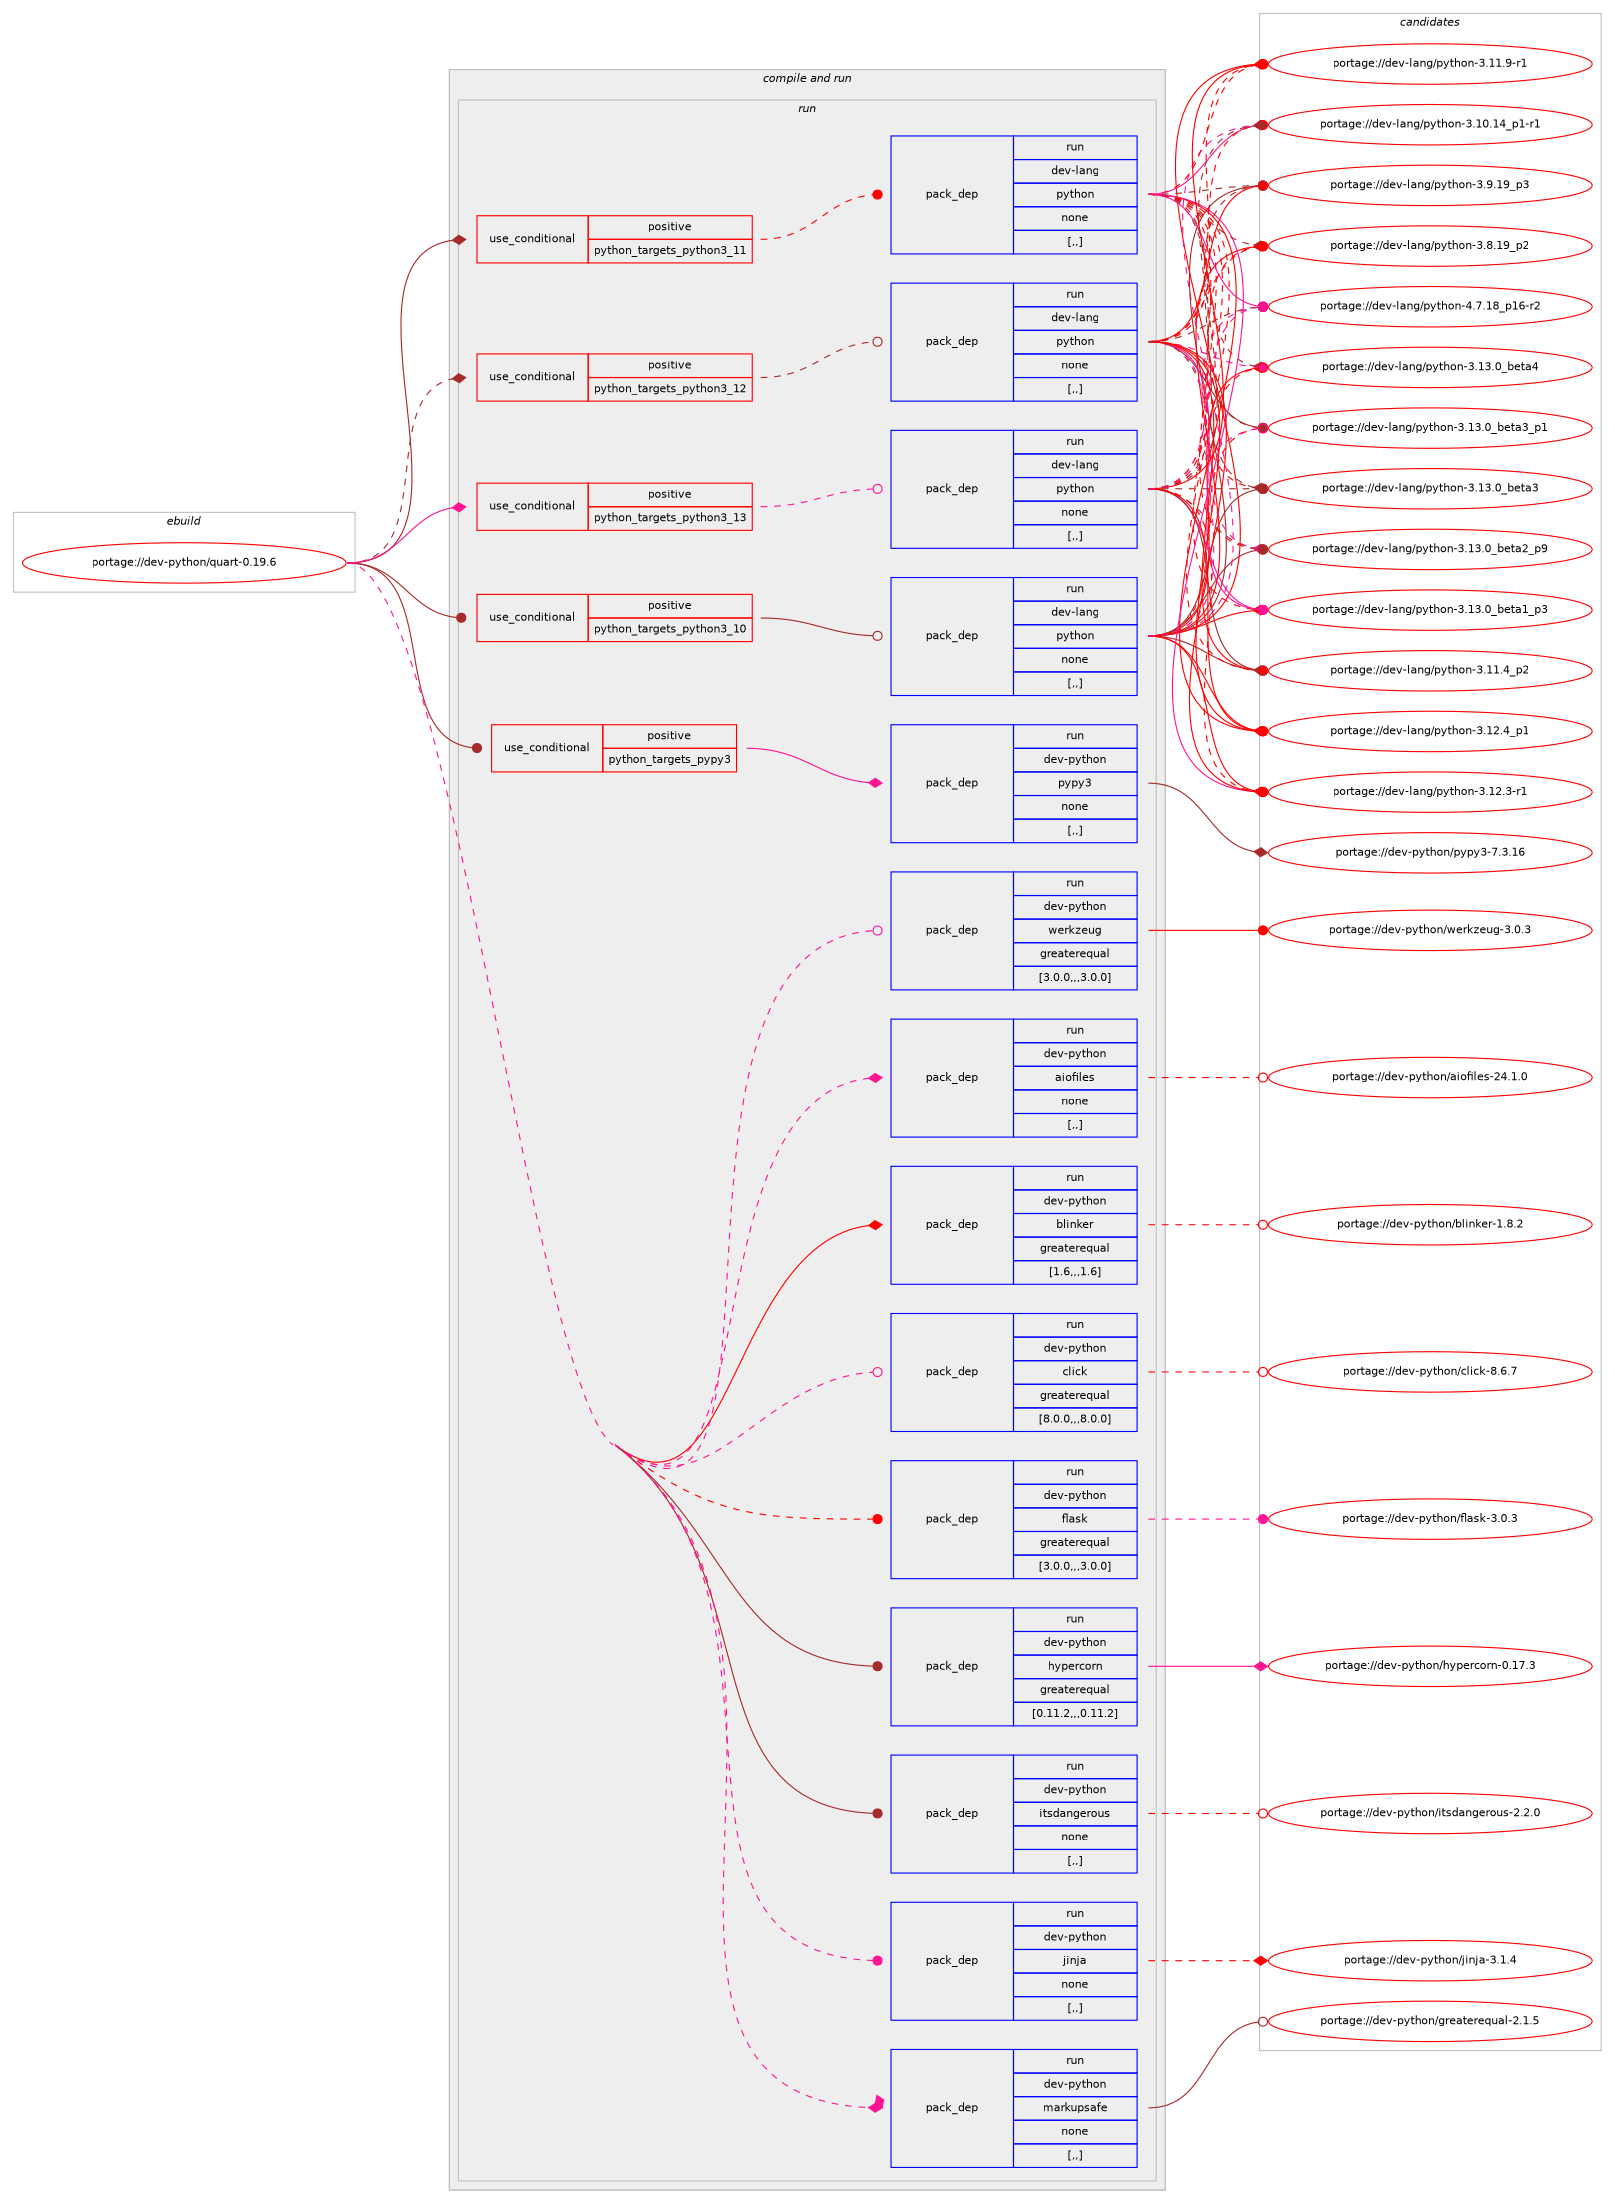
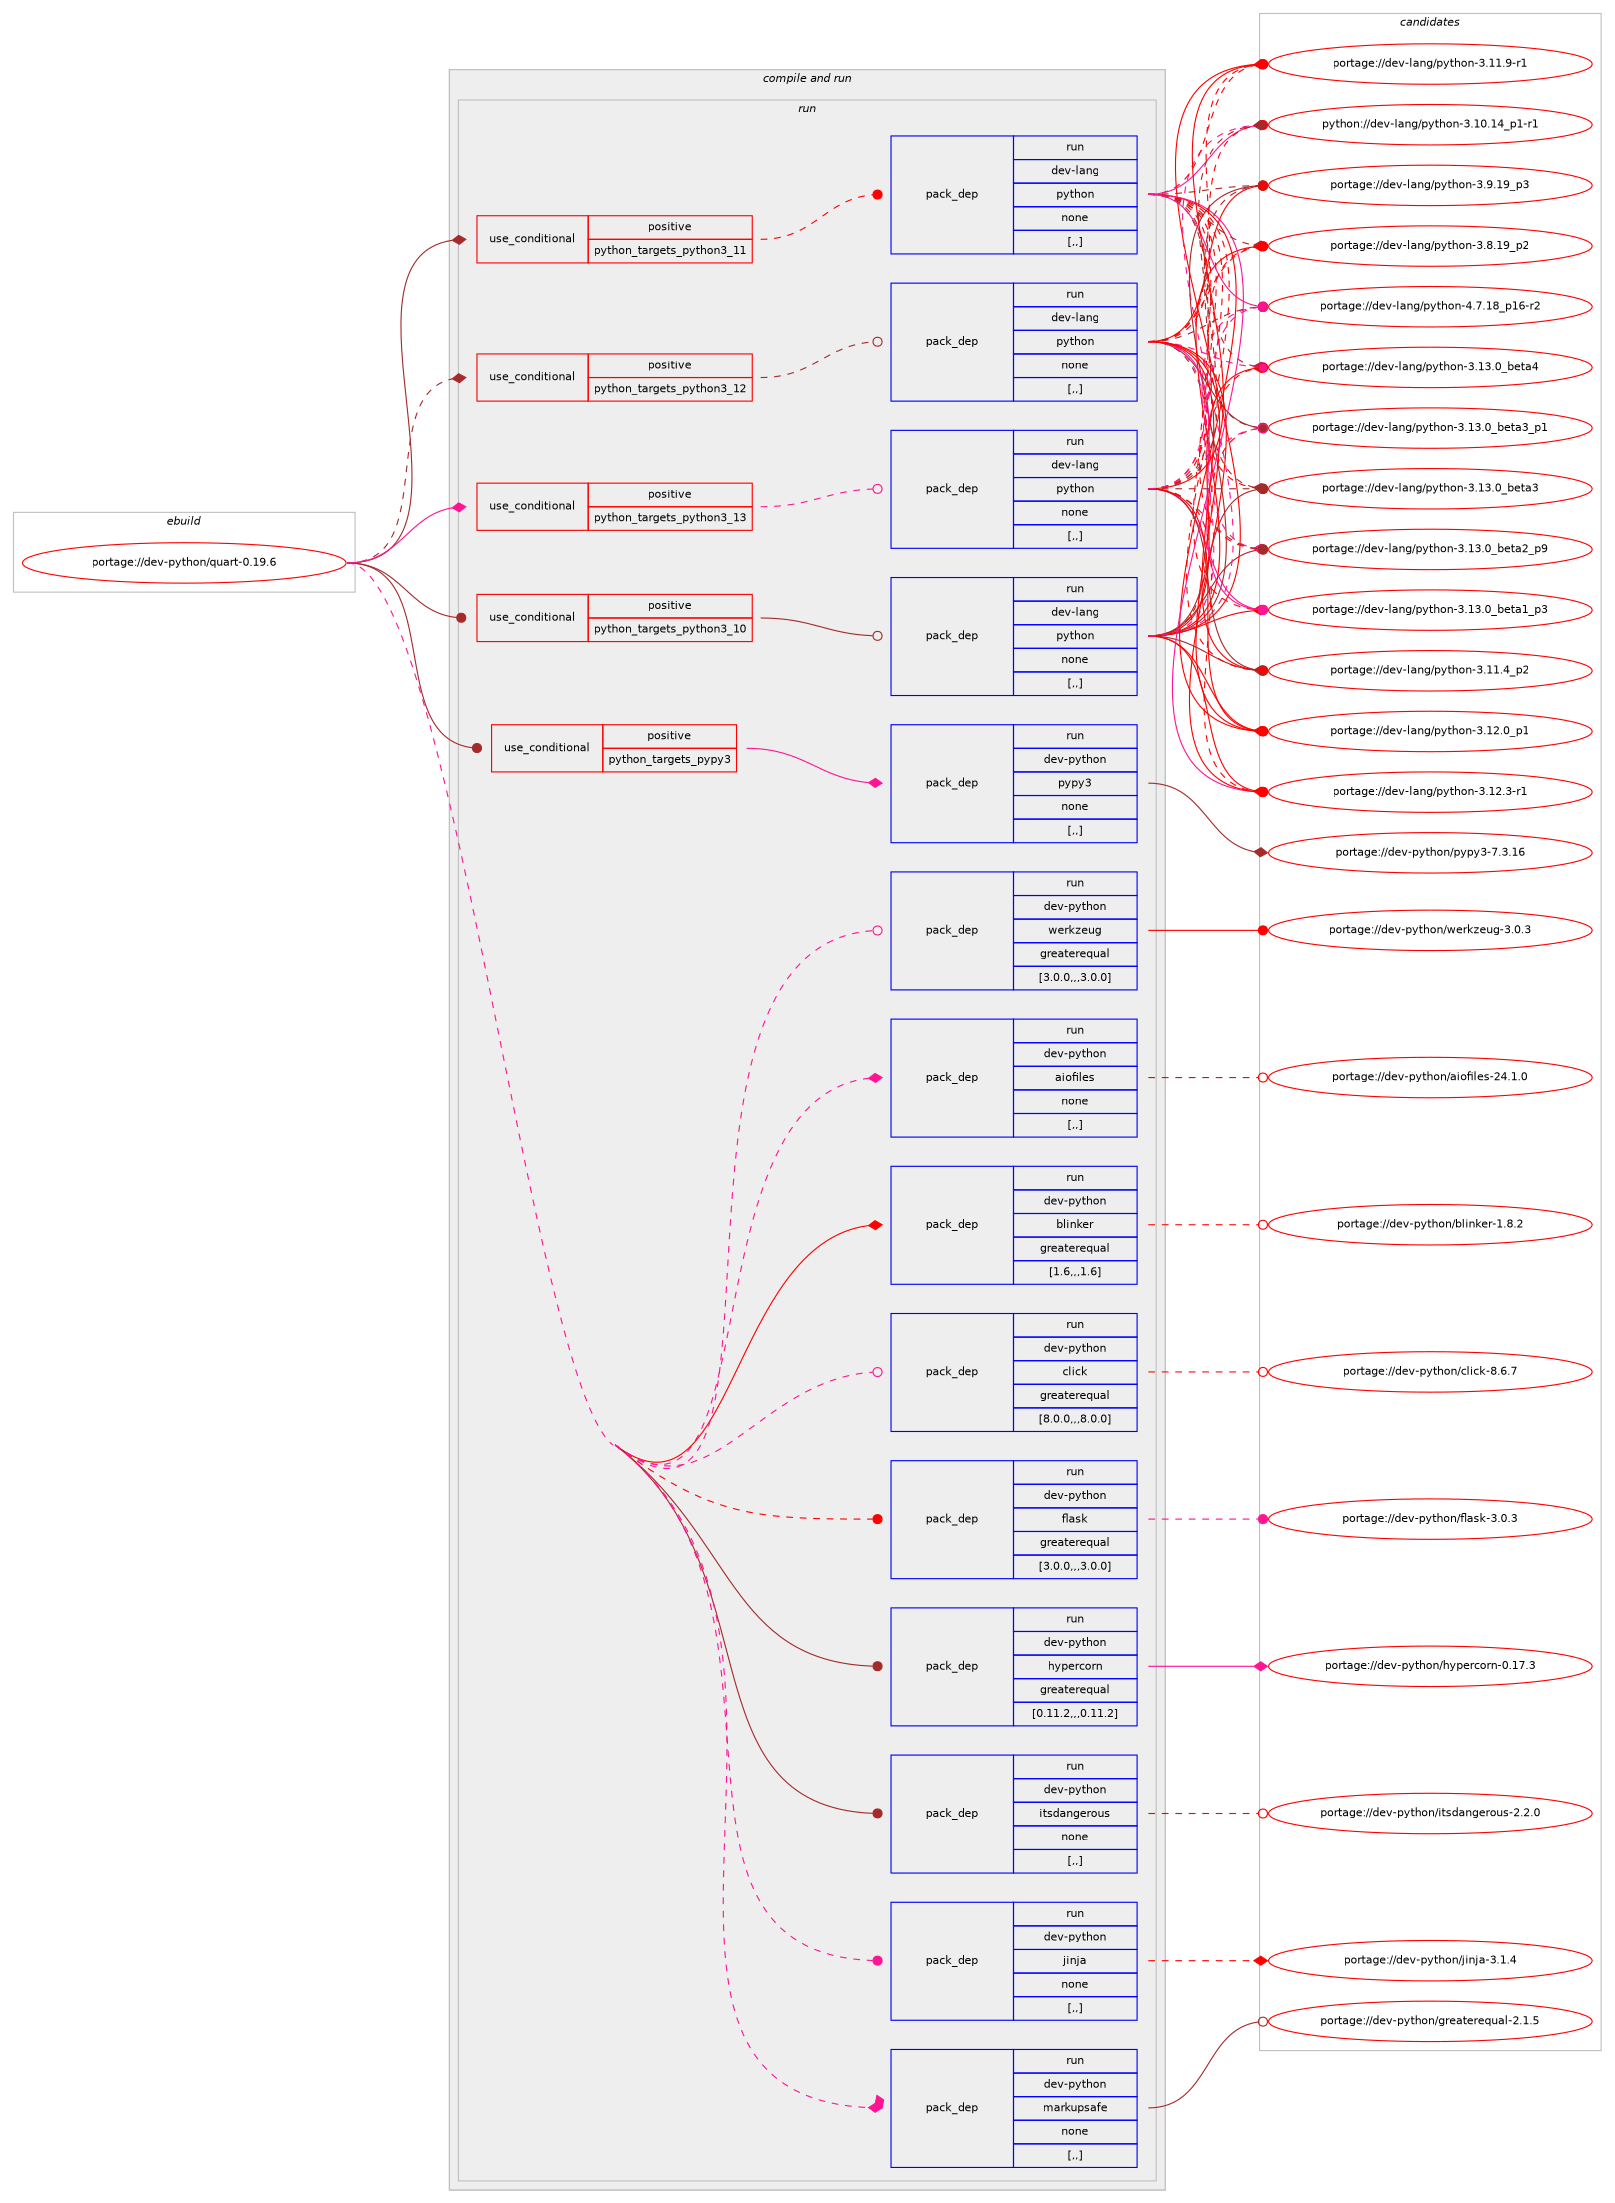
(1430, 125) -> (1430, 125)
(1430, 731) -> (1430, 731)
